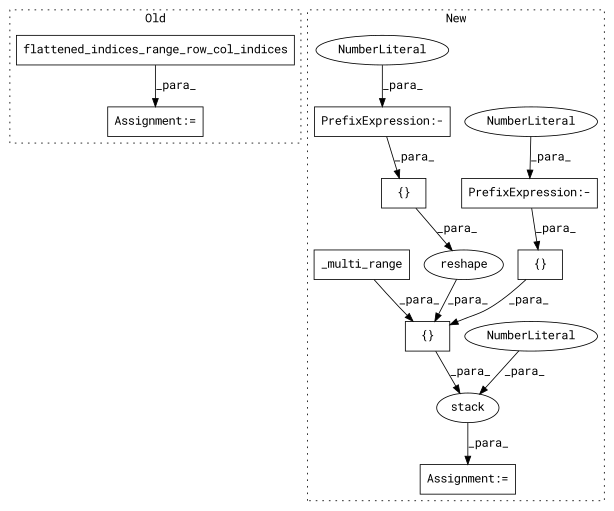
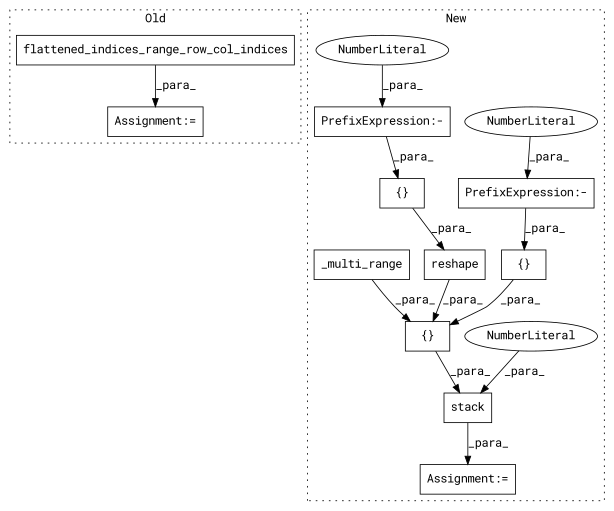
(464, 265) -> (455, 265)
(468, 408) -> (468, 408)
